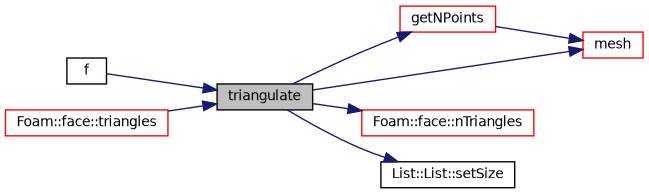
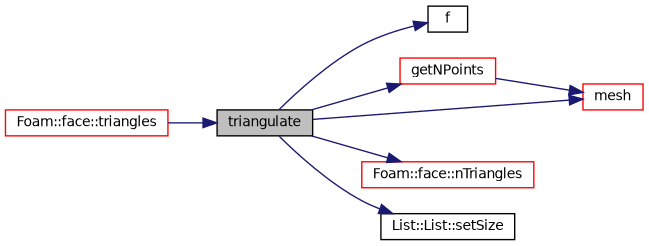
(155, 81) -> (341, 58)
